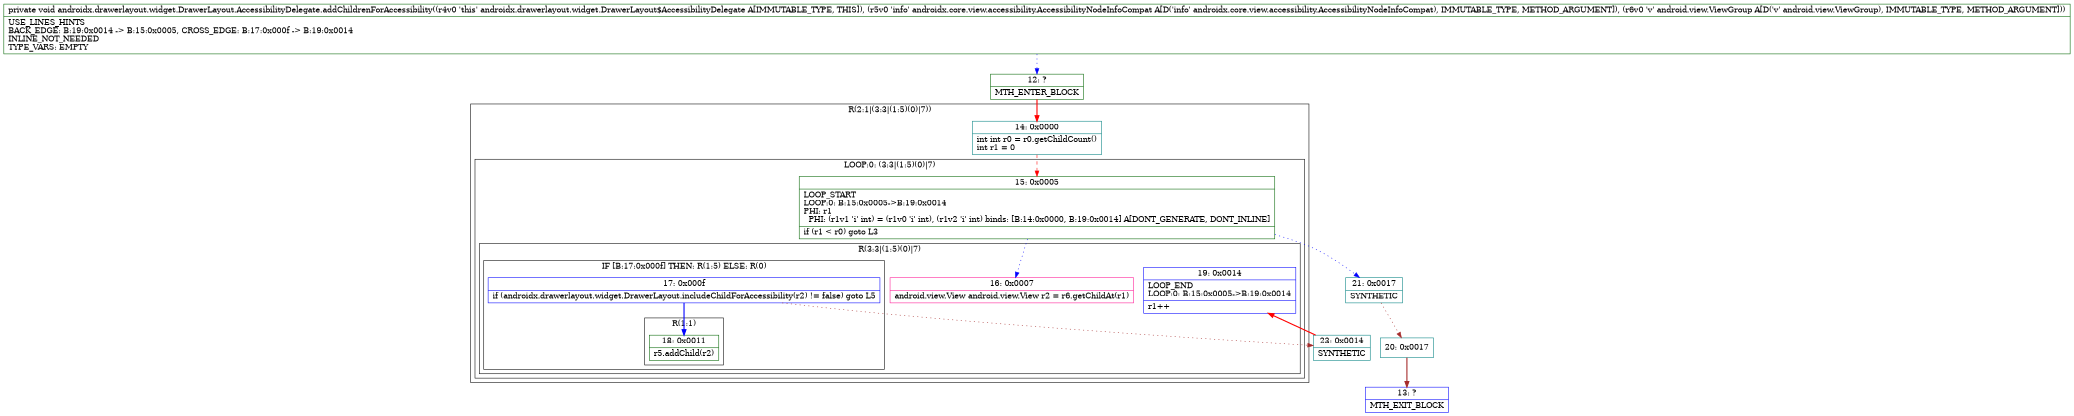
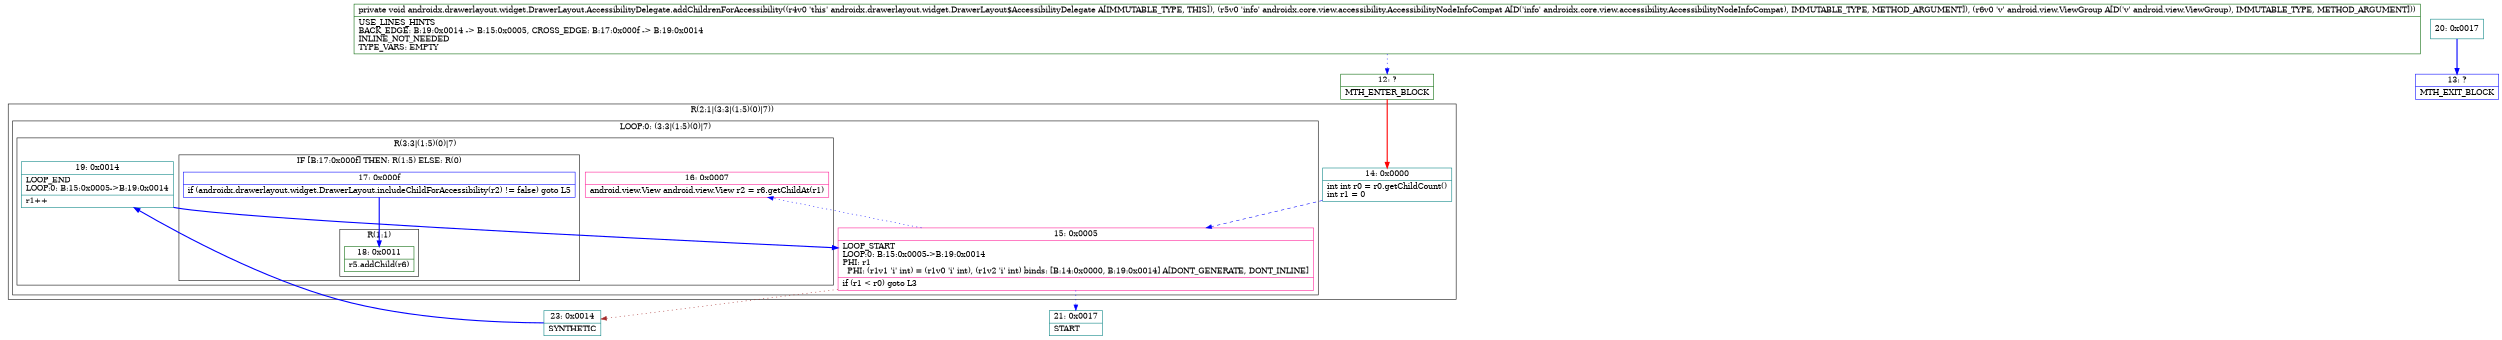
(1037, 163) -> (1267, 214)
(1037, 208) -> (1076, 259)
none -> (503, 231)
(1220, 290) -> (97, 185)
(1374, 296) -> (1067, 329)
(1390, 318) -> none
(1295, 325) -> (354, 303)
(1045, 327) -> (722, 304)
(684, 354) -> (379, 265)
(1407, 370) -> (2457, 54)
